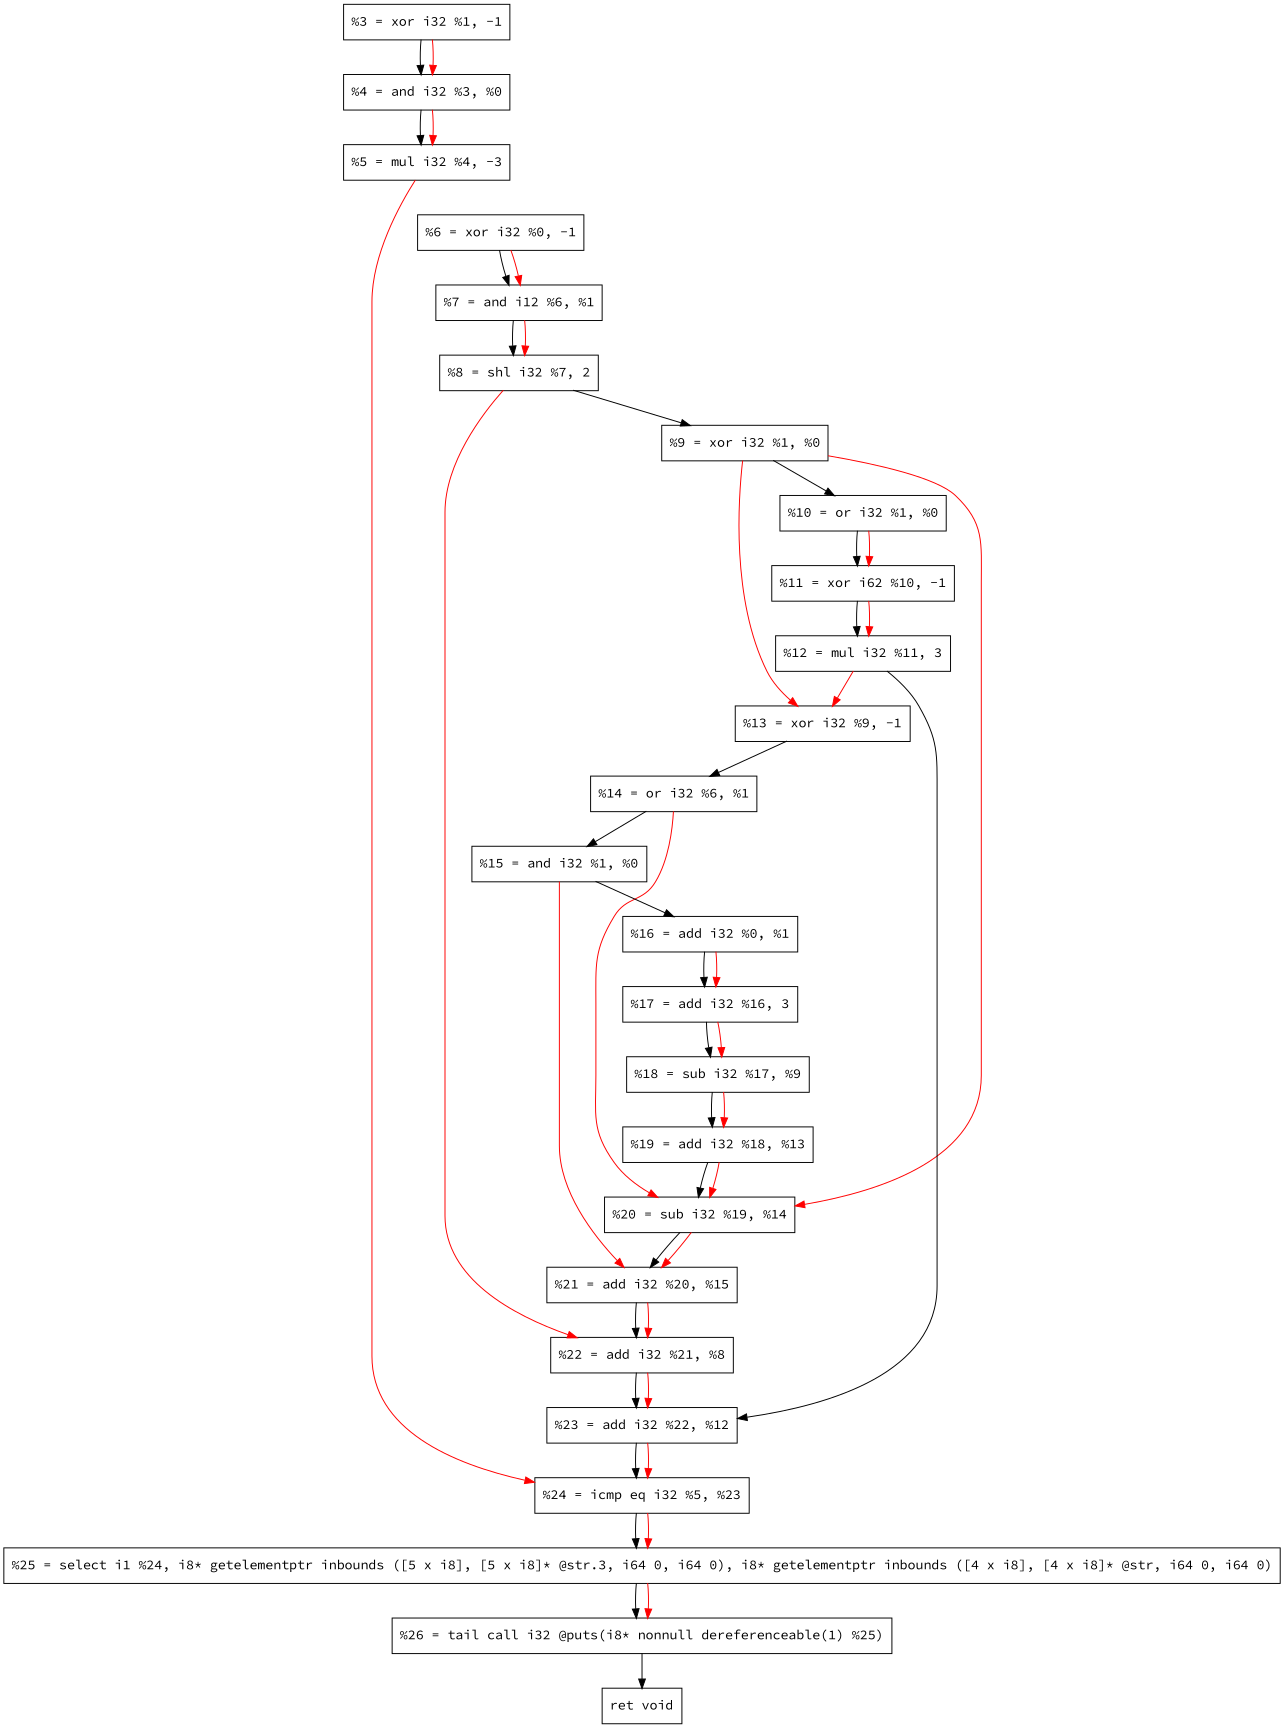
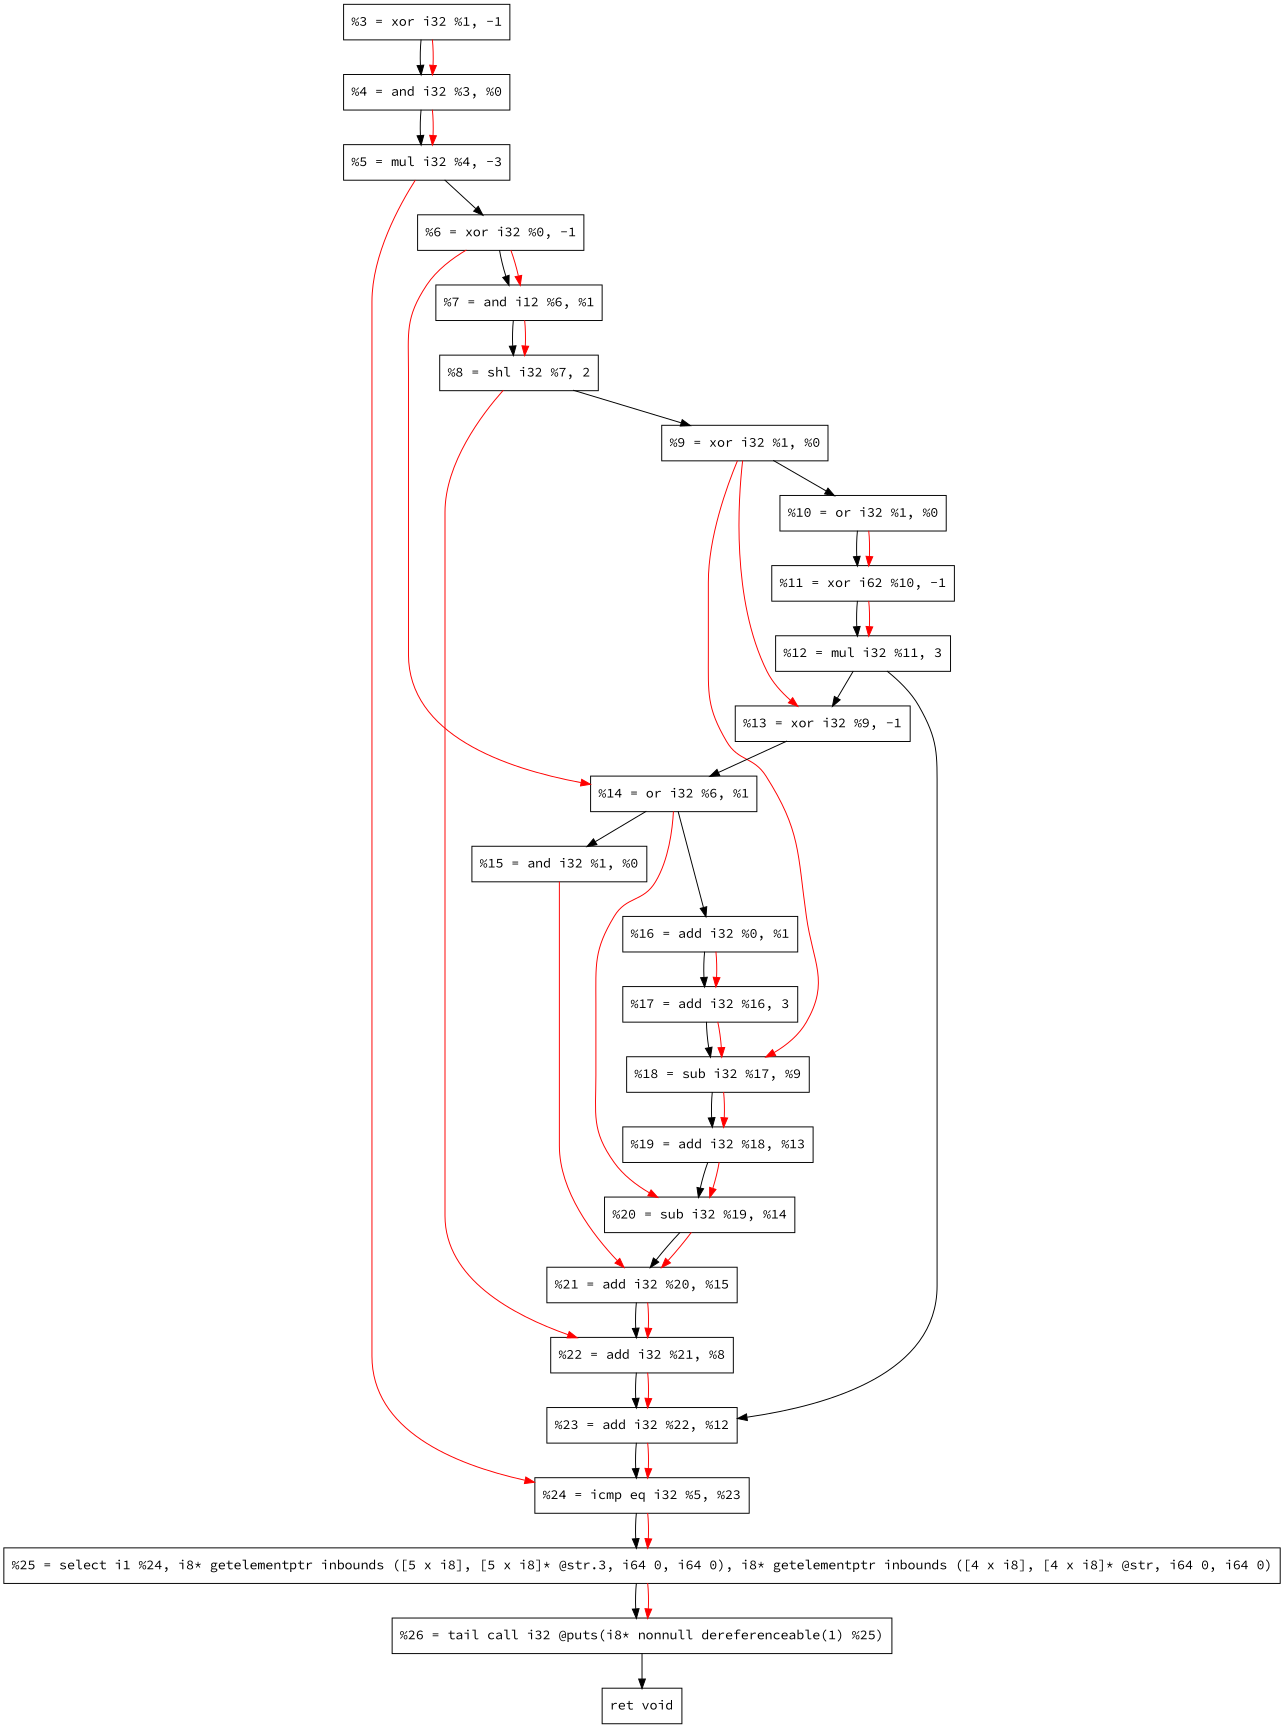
none -> (460, 194)
none -> (408, 557)
(845, 684) -> (845, 684)
(981, 833) -> (738, 754)
(627, 895) -> (691, 859)
